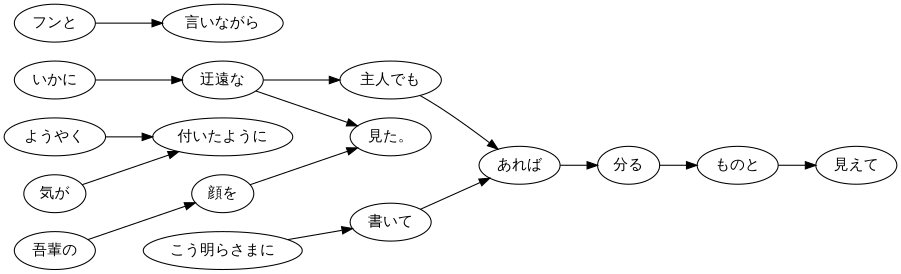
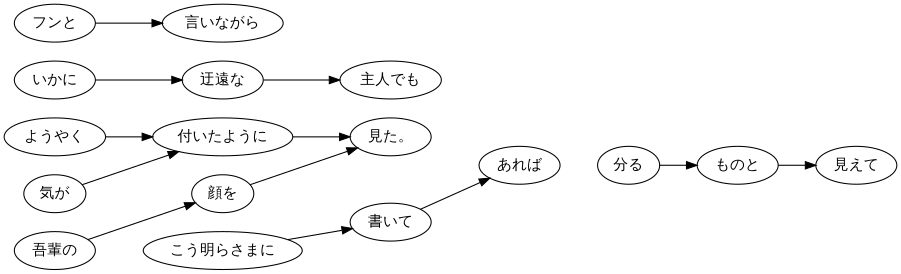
(302, 107) -> (316, 137)
(456, 118) -> none
(573, 165) -> none
